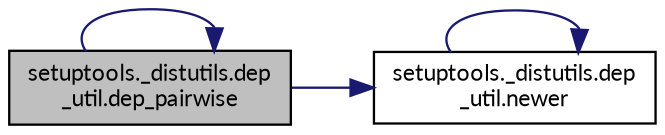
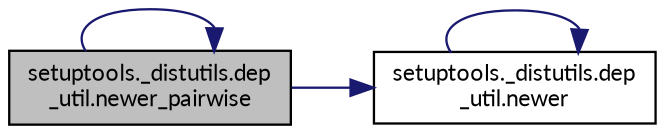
(150, 88) -> (150, 88)
